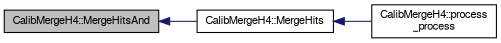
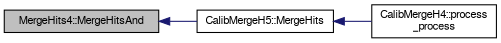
(81, 21) -> (81, 21)
(265, 21) -> (265, 21)
